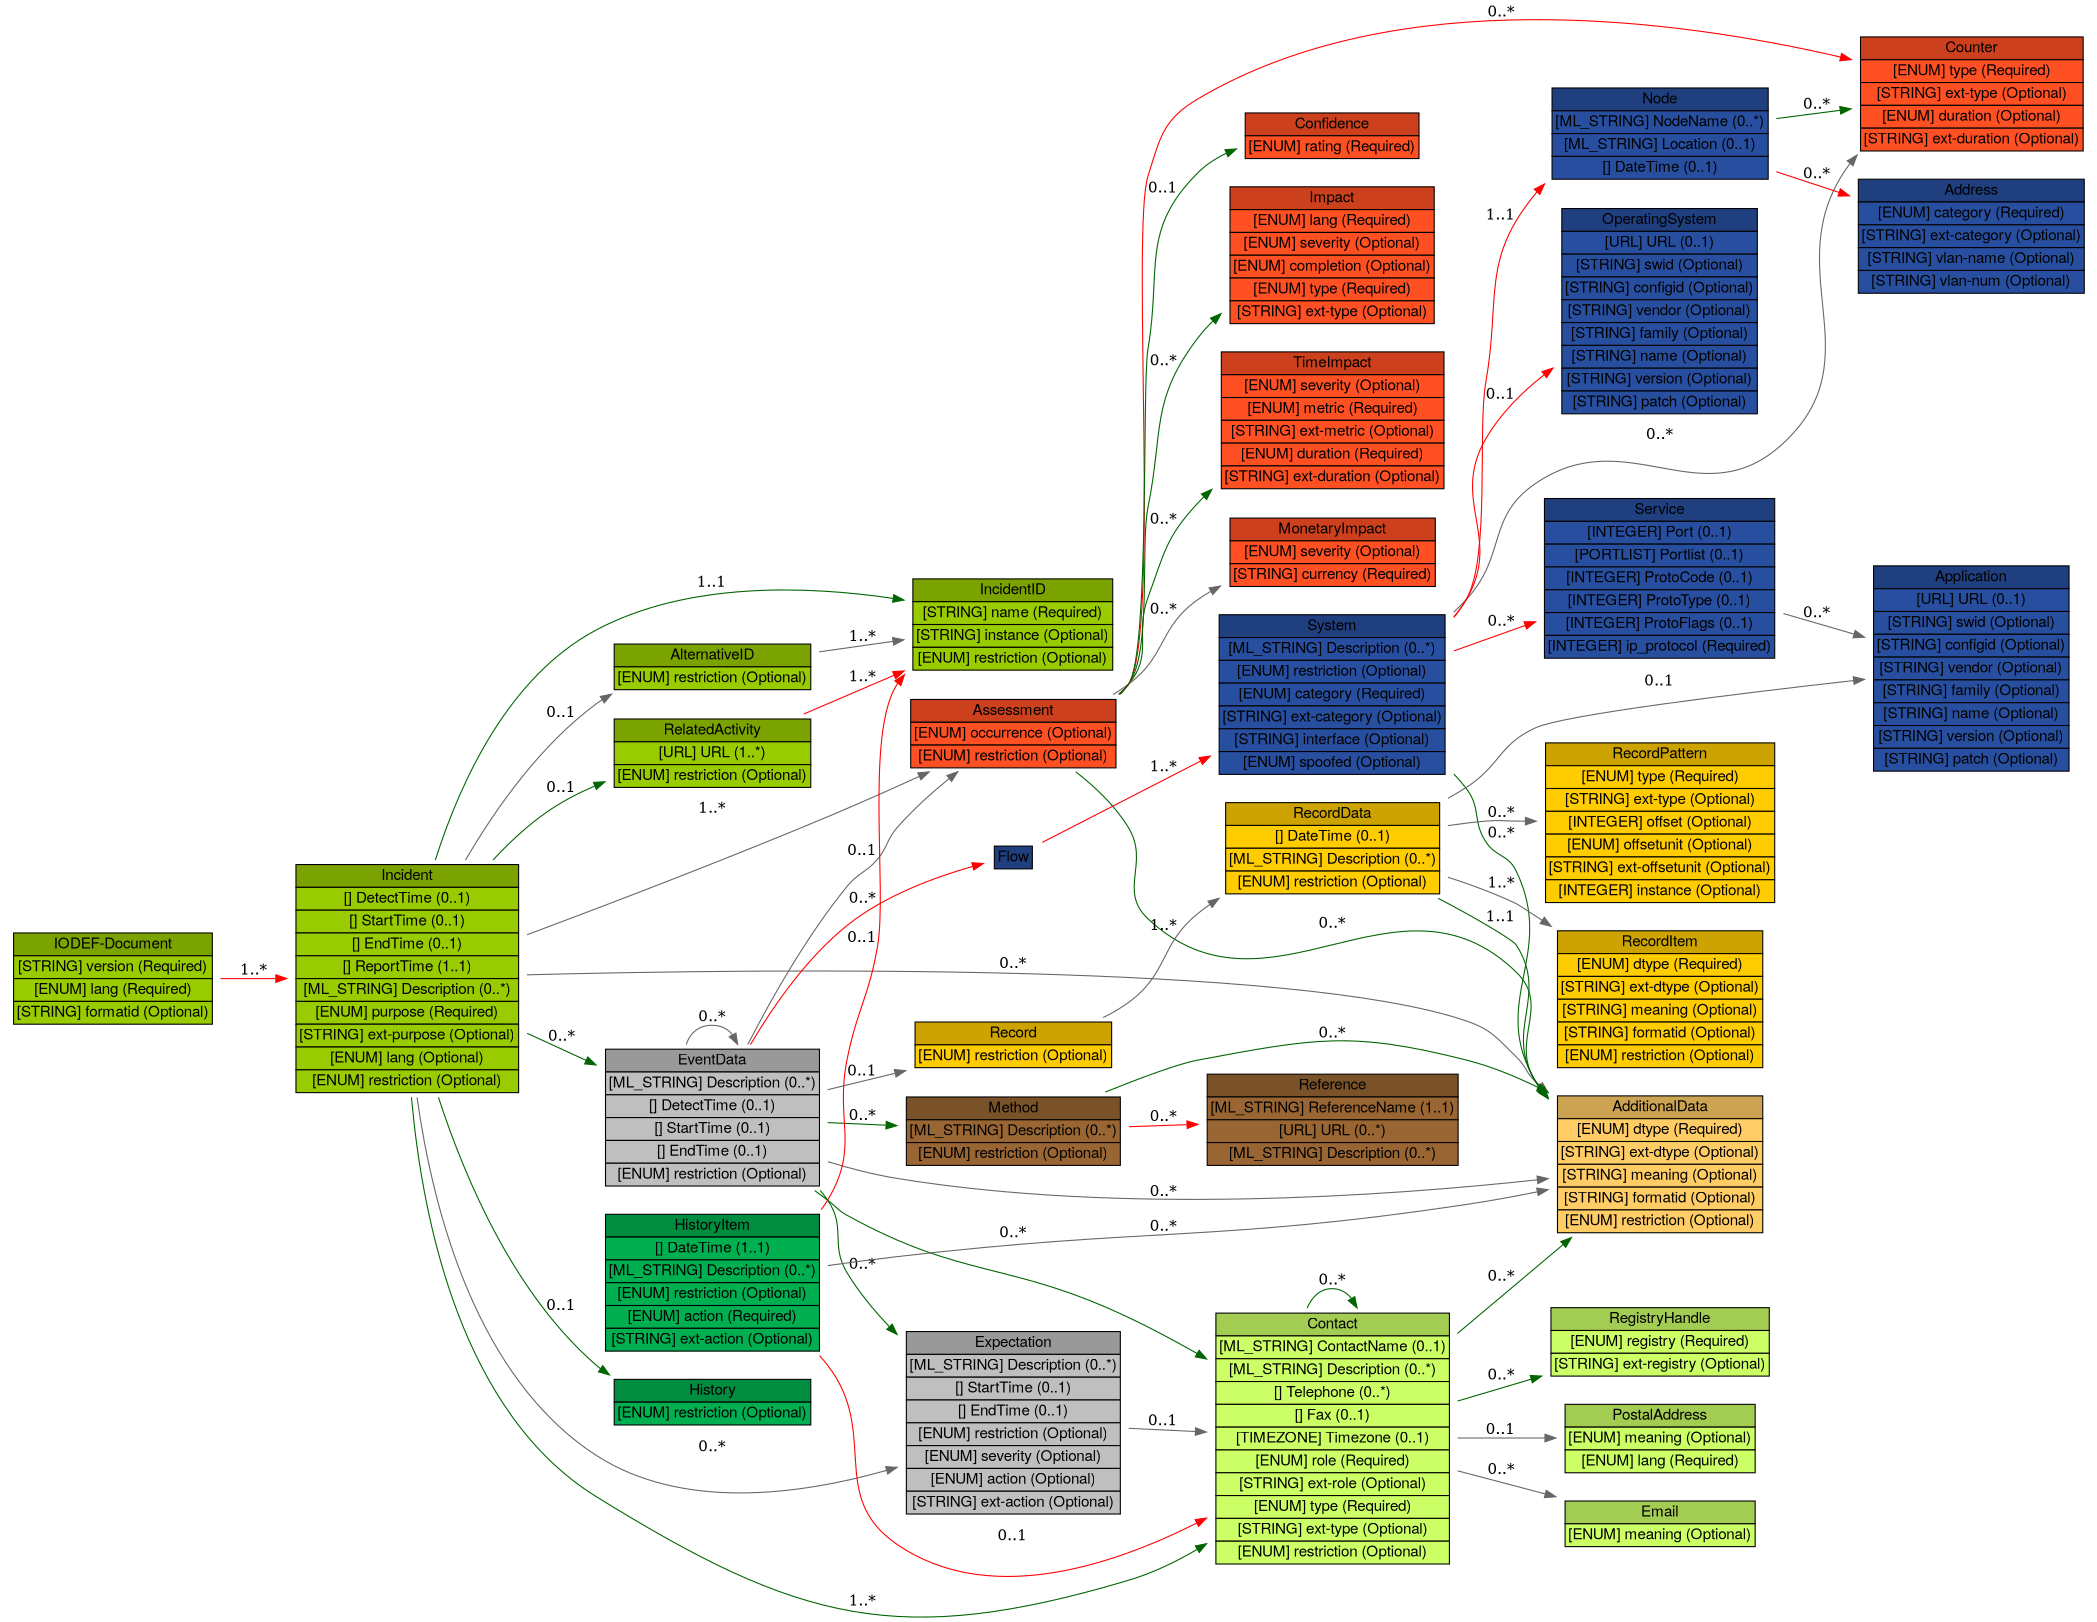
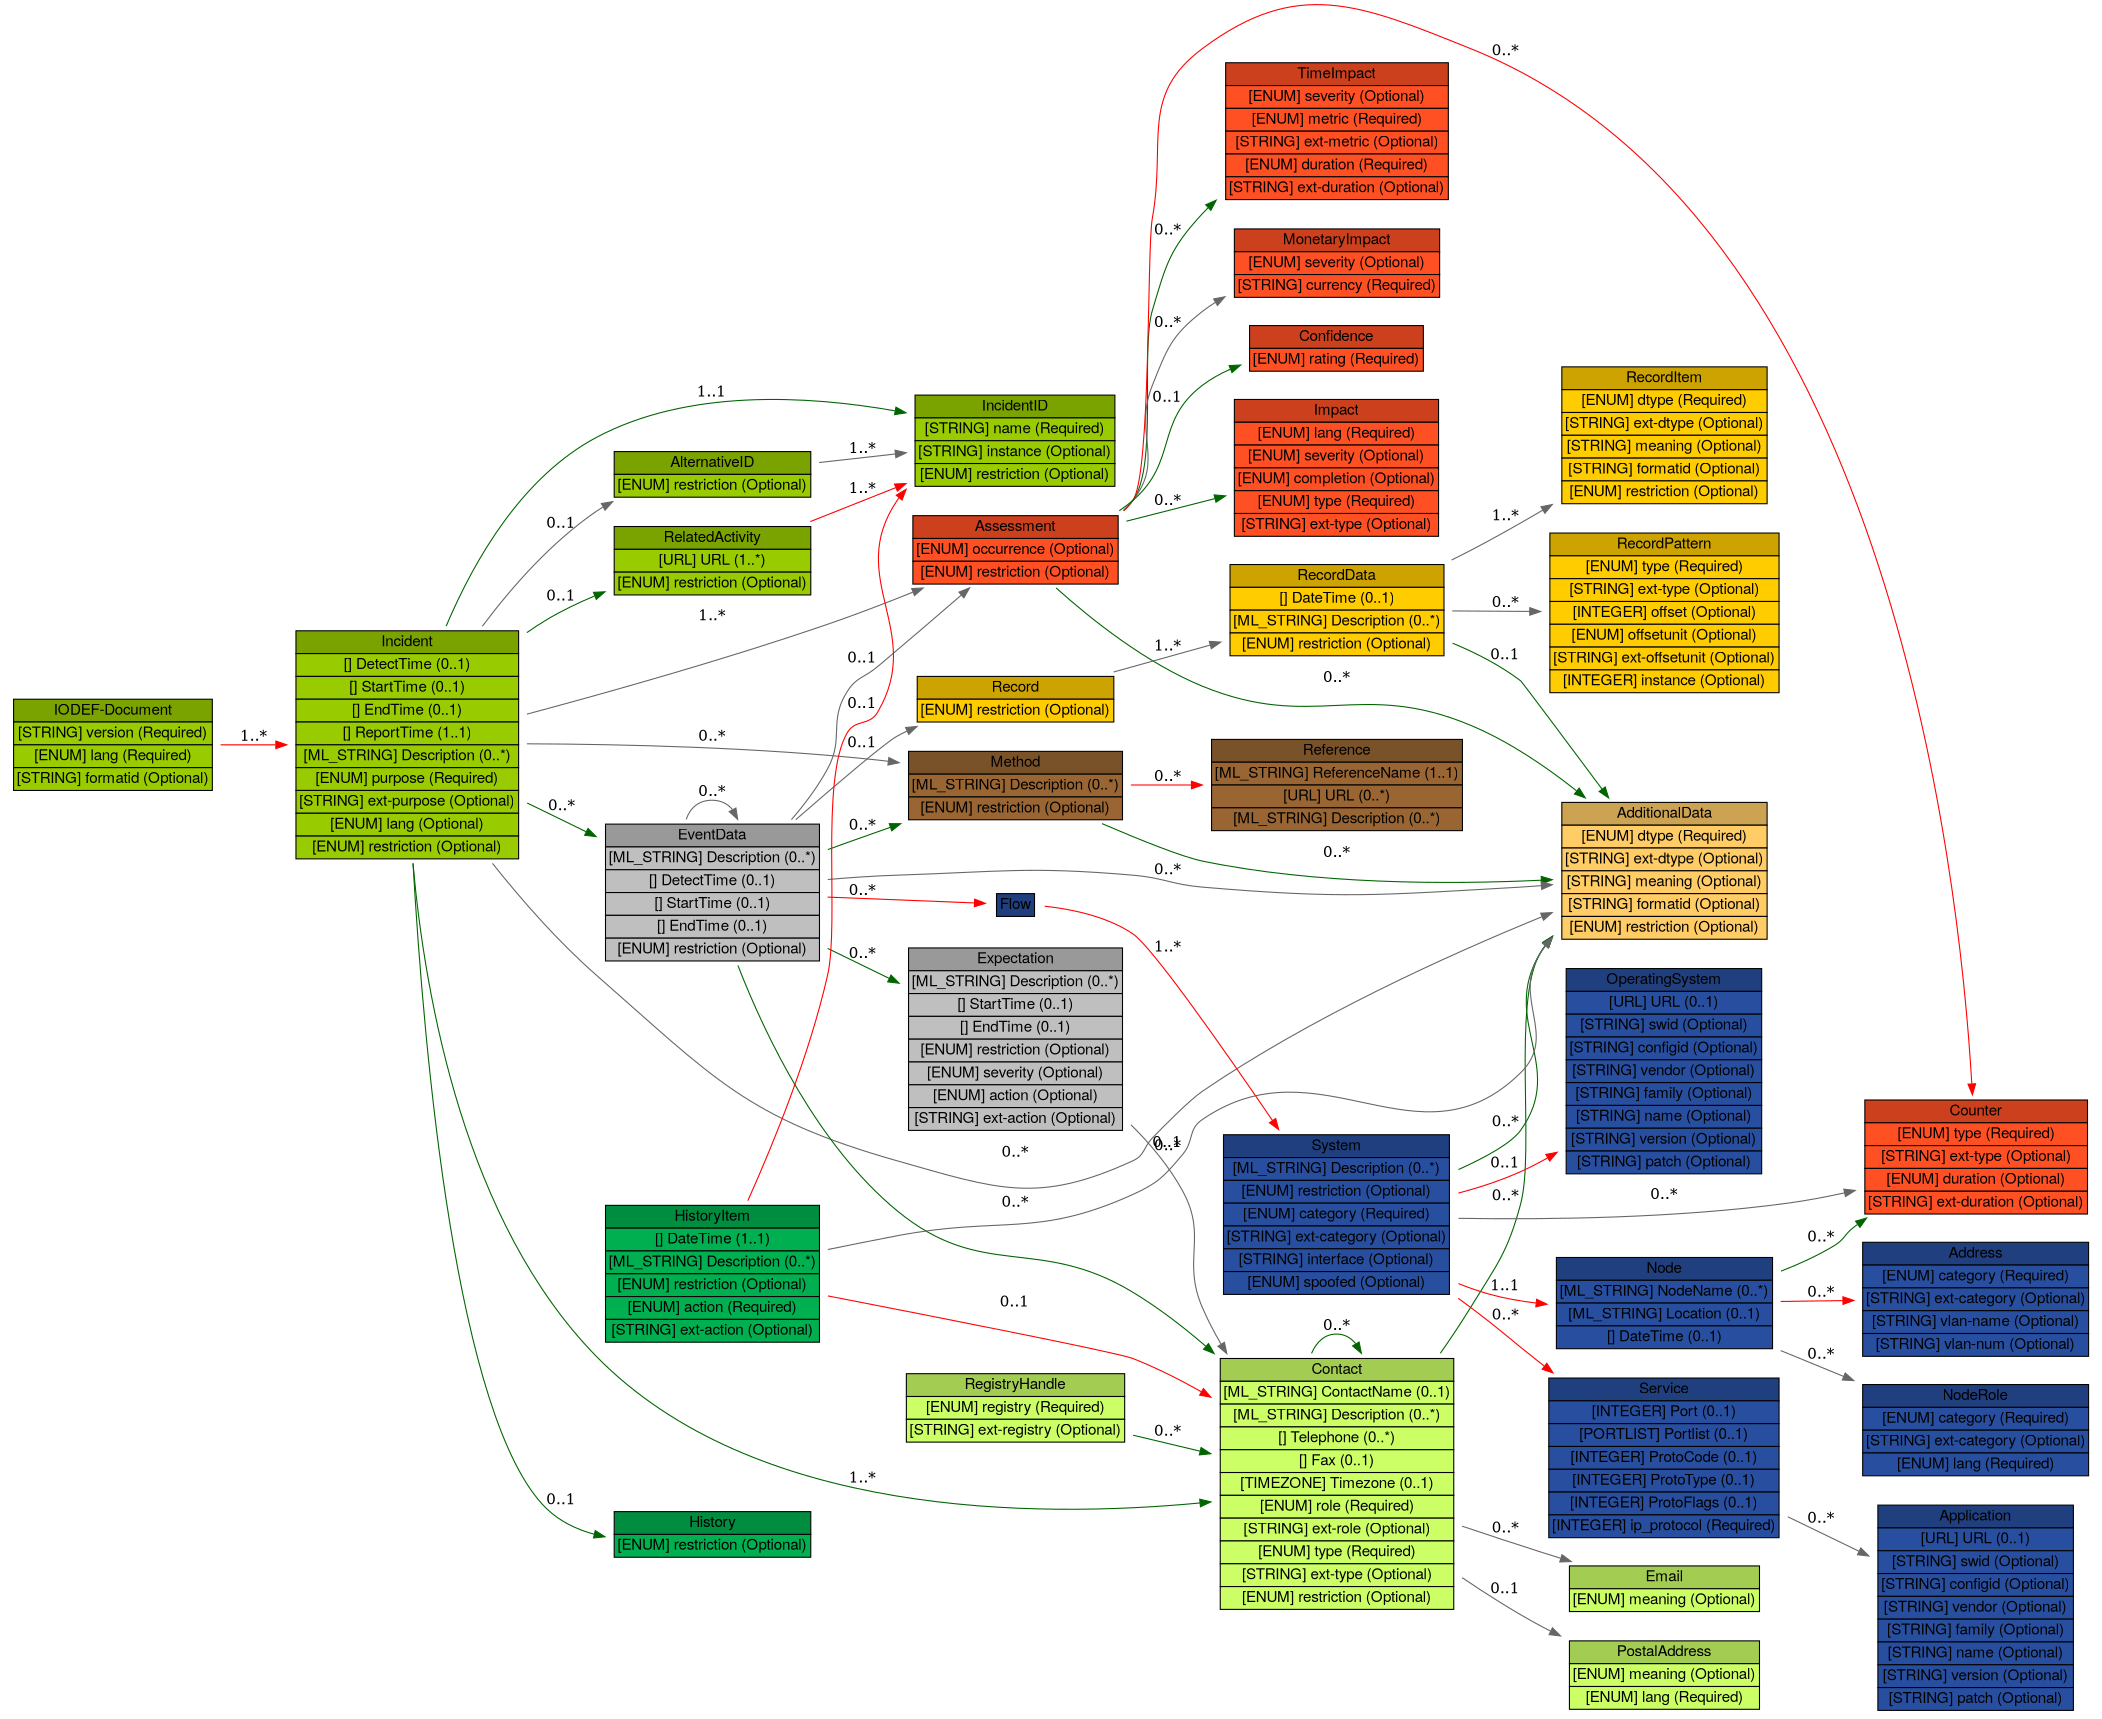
(1638, 708) -> none
(1501, 917) -> (1505, 655)
(1494, 1390) -> (1167, 1443)
(553, 1420) -> (708, 748)
none -> (1976, 1430)
